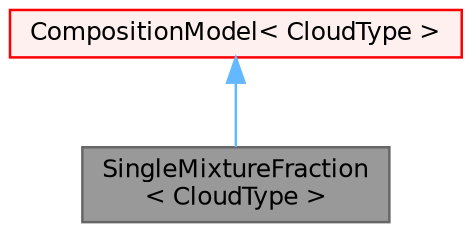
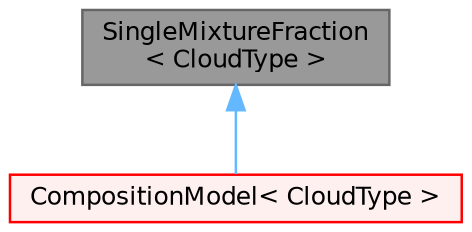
(236, 115) -> (236, 142)
